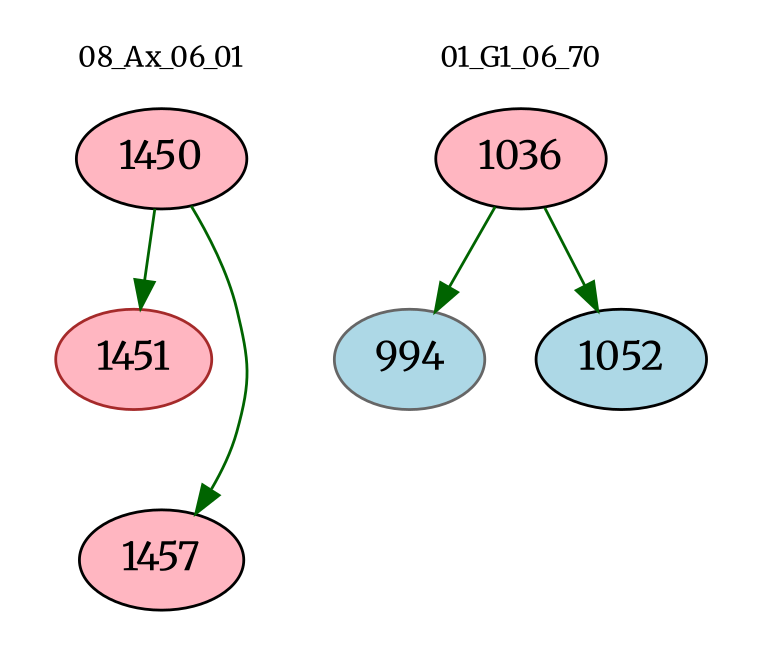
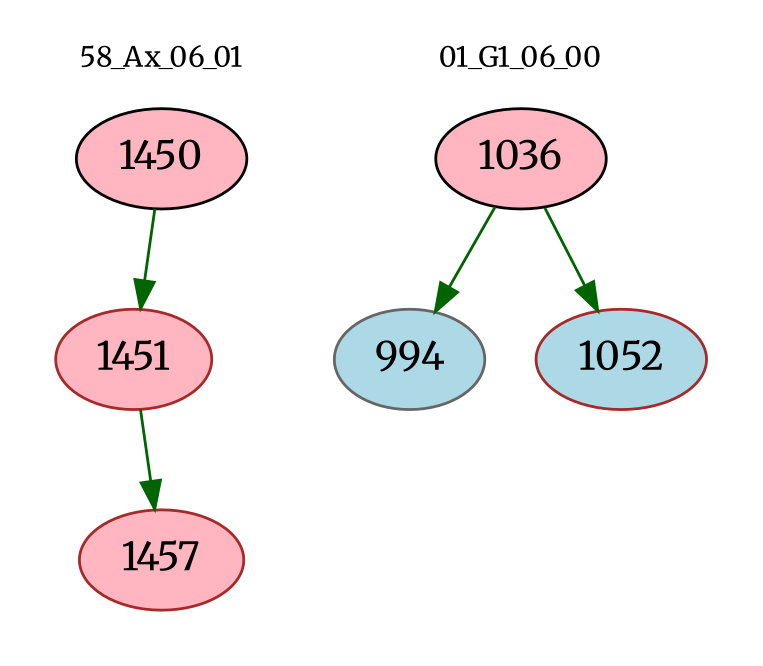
(162, 60) -> (162, 60)
(521, 60) -> (521, 60)
(245, 345) -> (146, 445)
(621, 359) -> (621, 359)
(162, 560) -> (162, 560)
